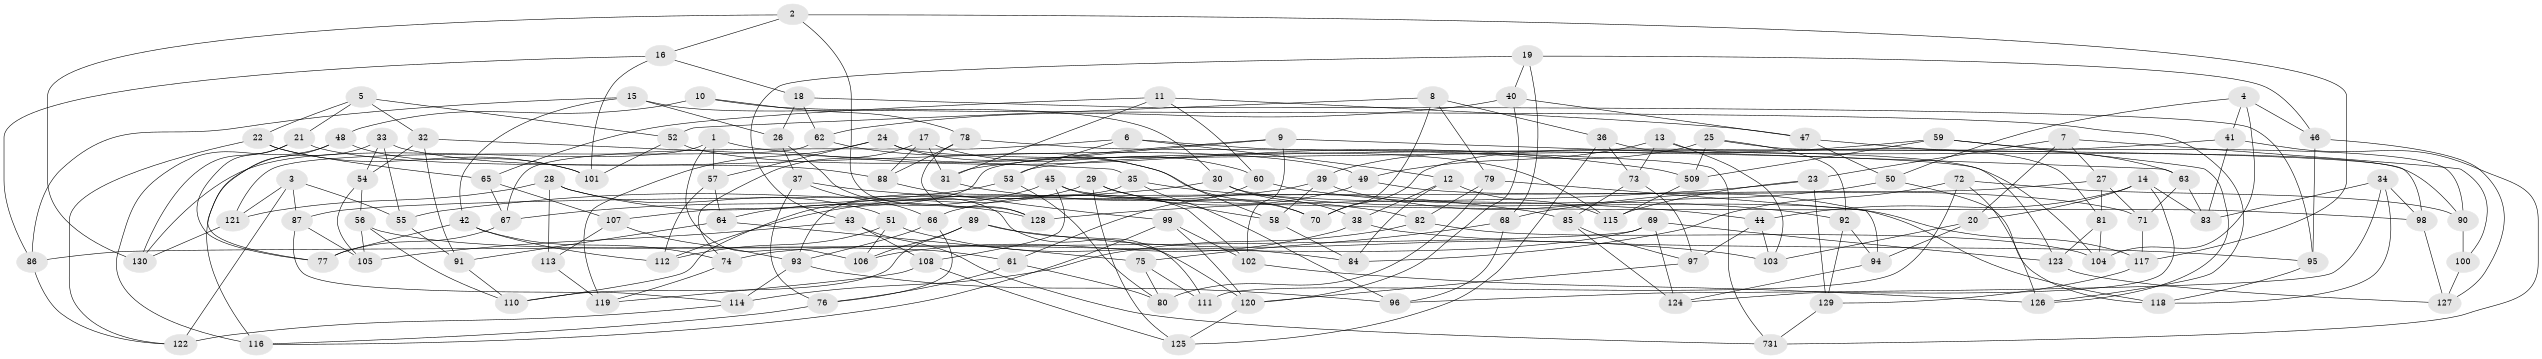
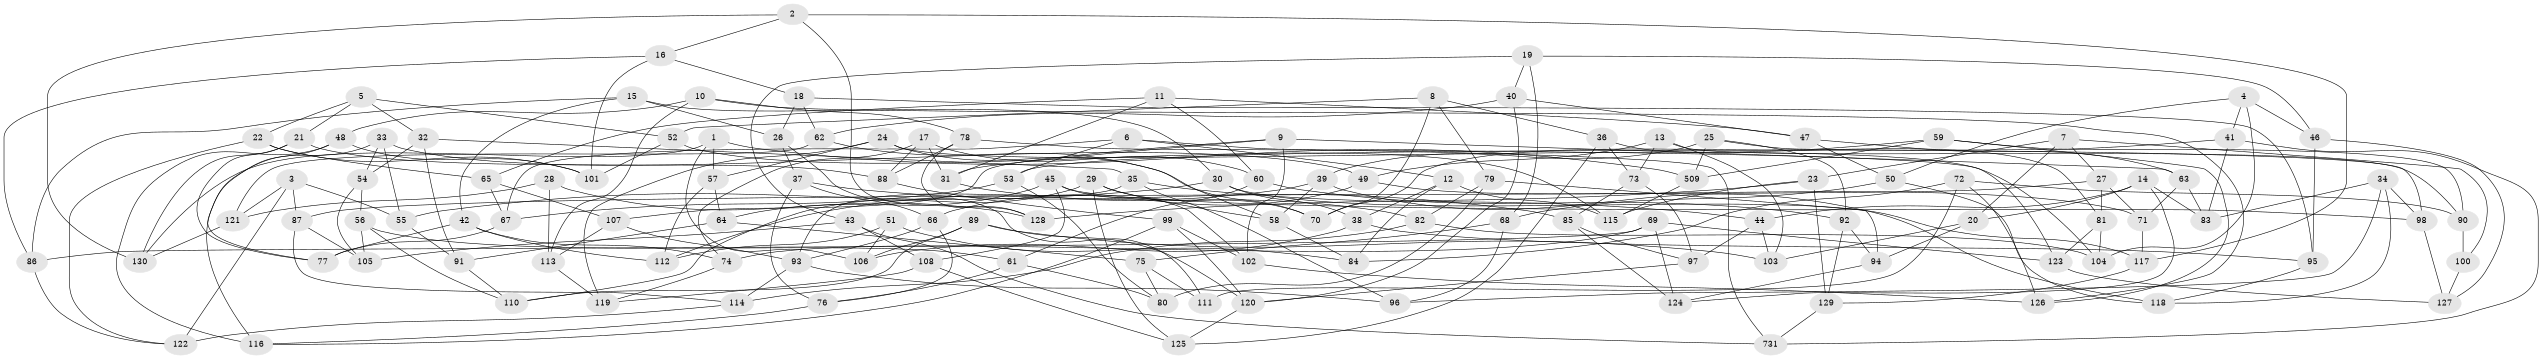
none -> (622, 181)
(720, 200) -> none
